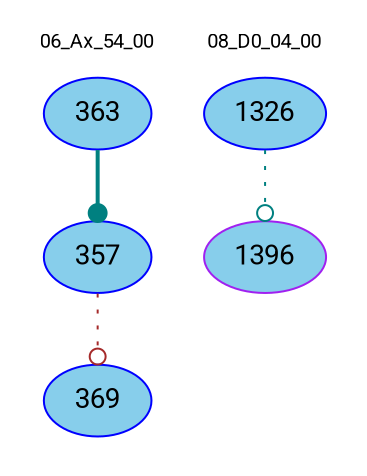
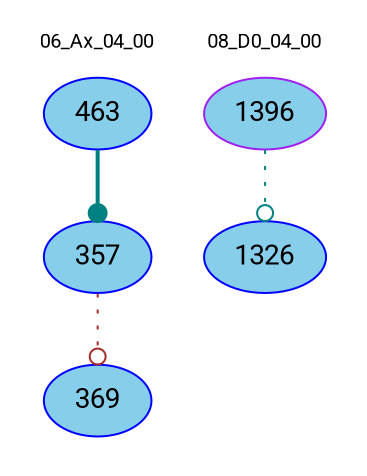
(98, 43) -> (98, 43)
(98, 114) -> (98, 114)
(265, 178) -> (265, 178)
